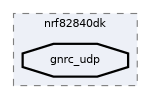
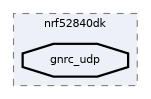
(75, 24) -> (75, 24)
